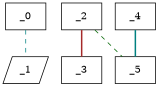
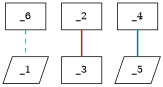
(26, 16) -> (26, 16)
(109, 43) -> none
(135, 70) -> (138, 70)
